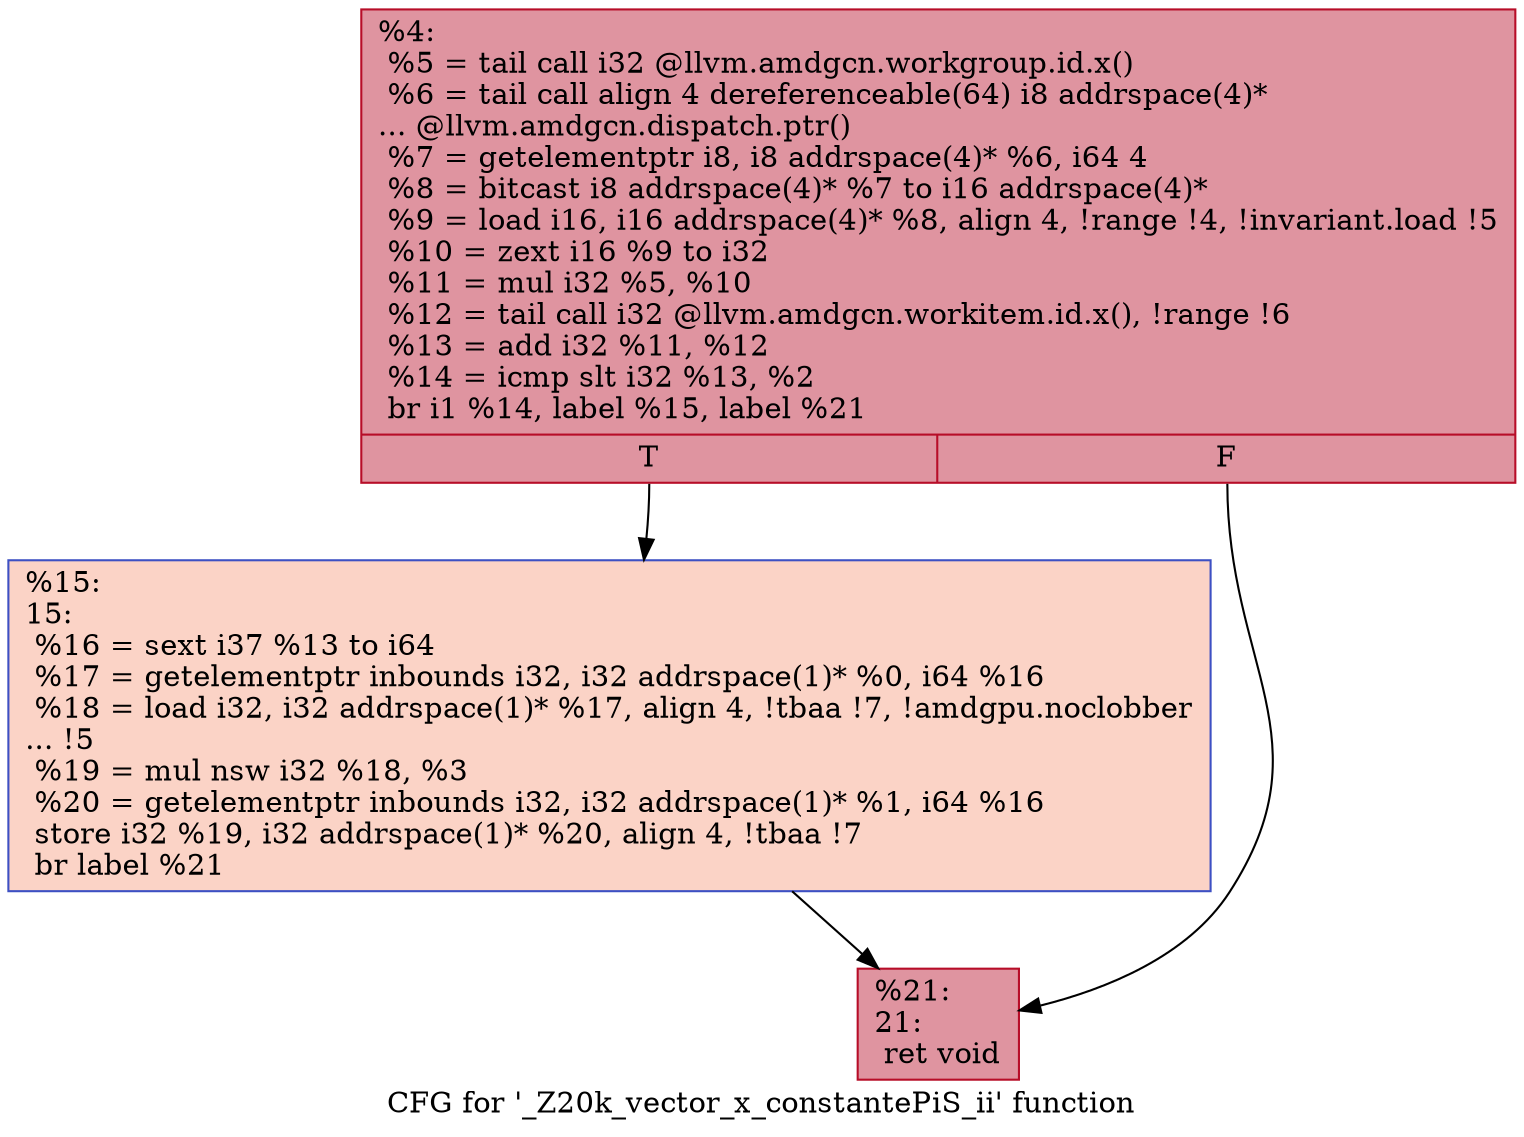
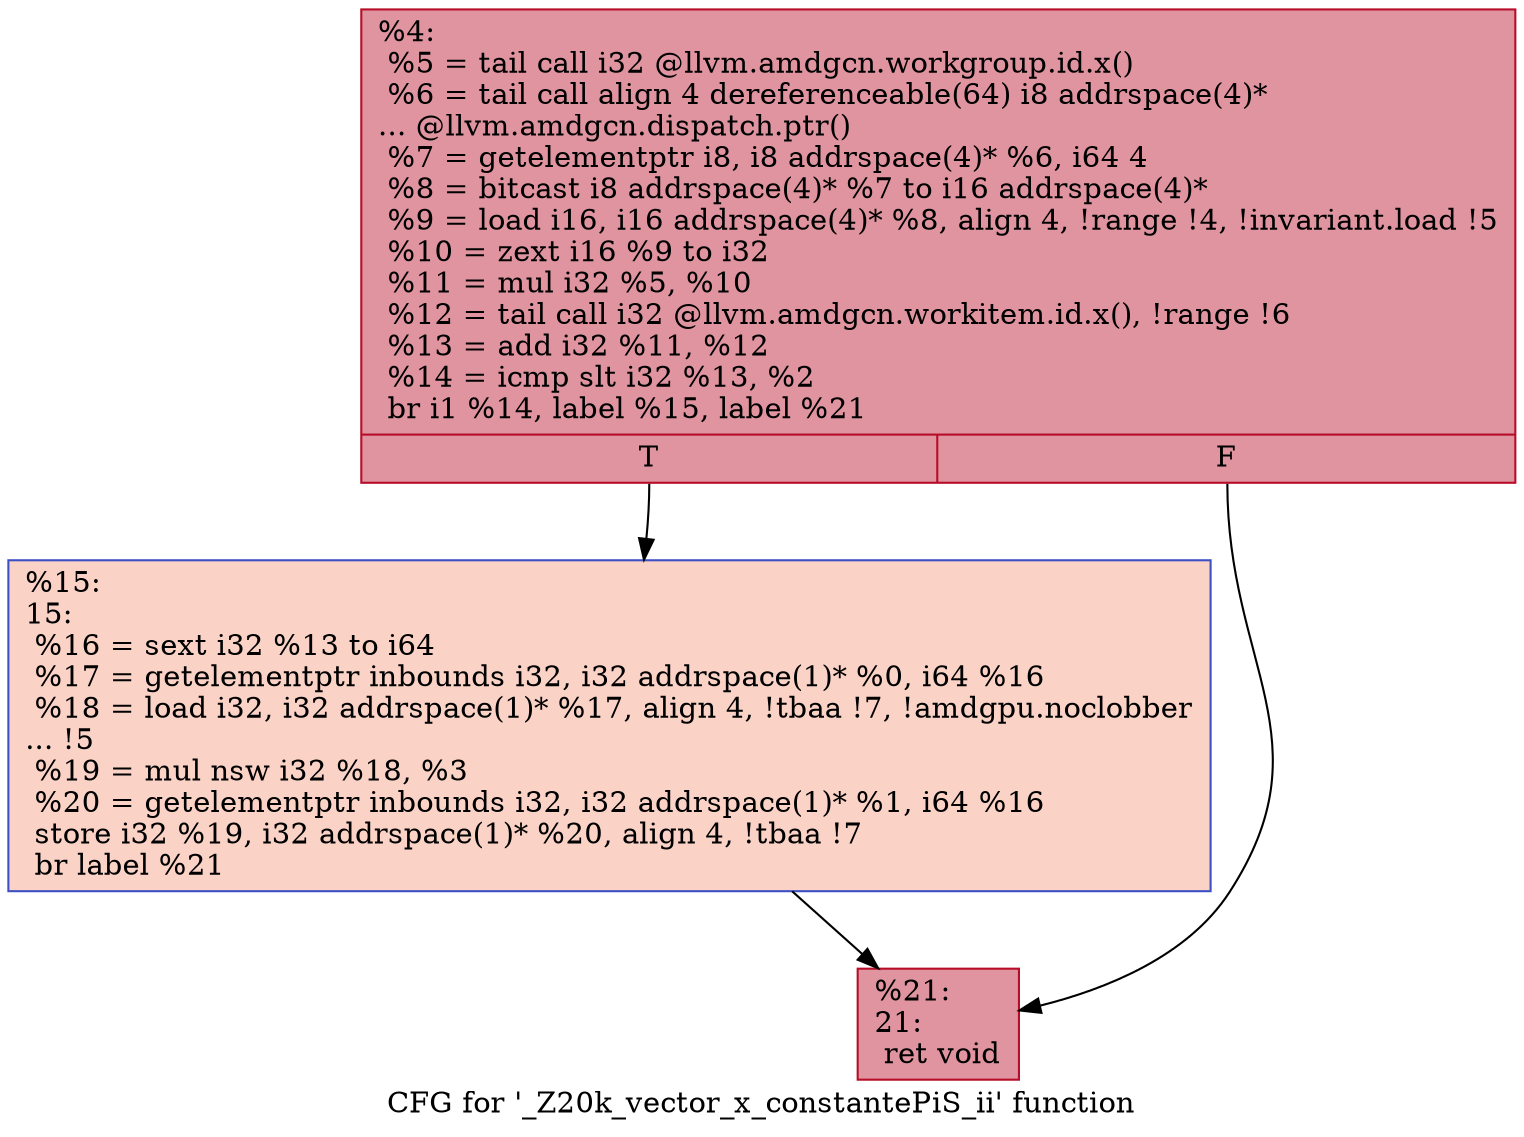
(230, 646) -> (230, 646)
